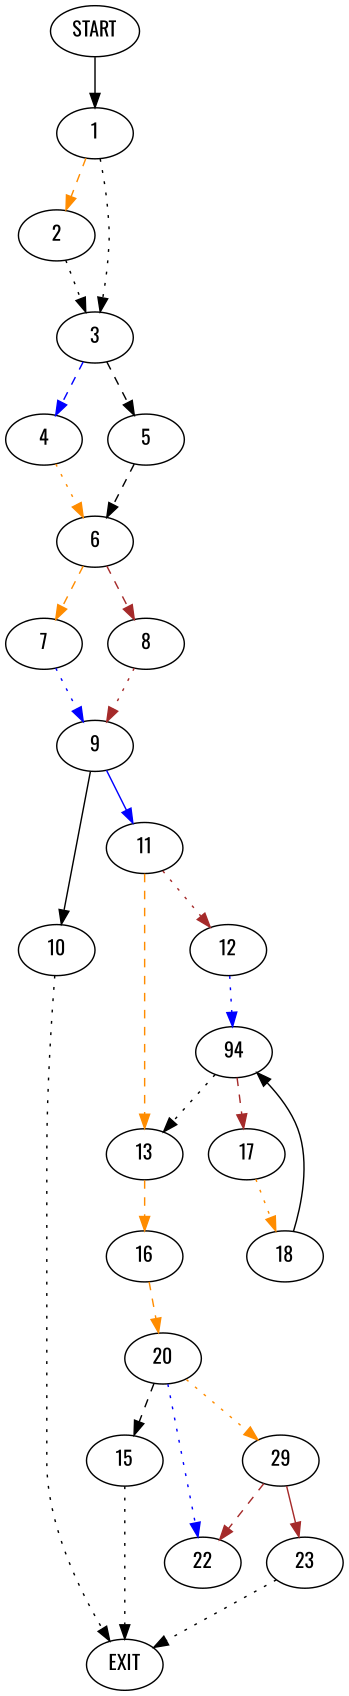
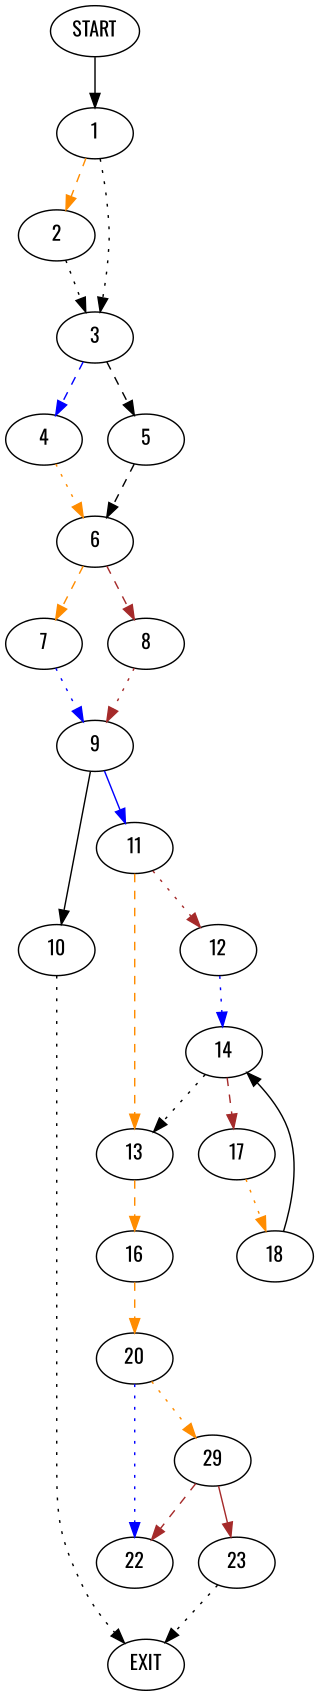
(234, 1052) -> (224, 1052)
(125, 1461) -> none
